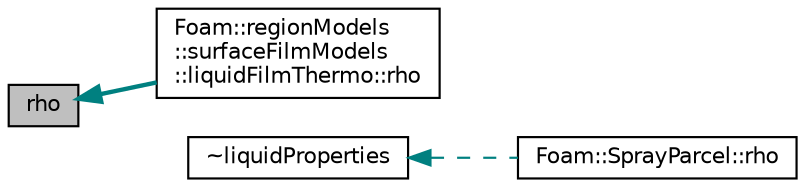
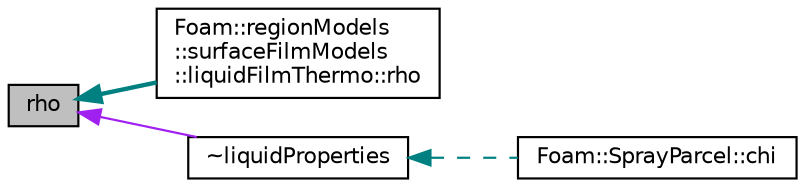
none -> (149, 127)
(657, 158) -> (657, 158)
